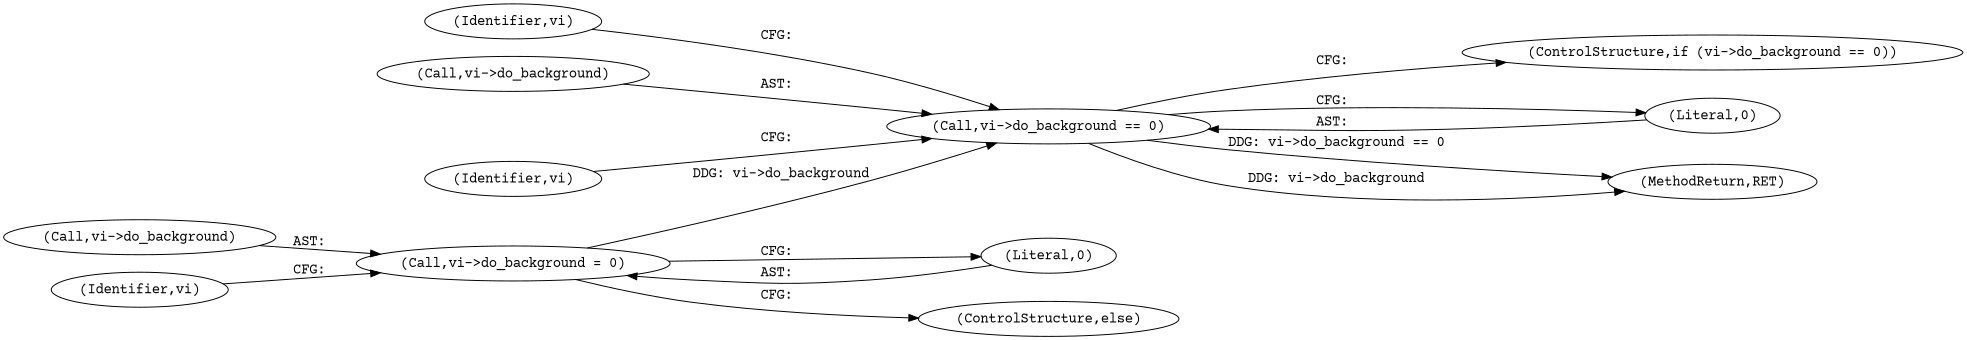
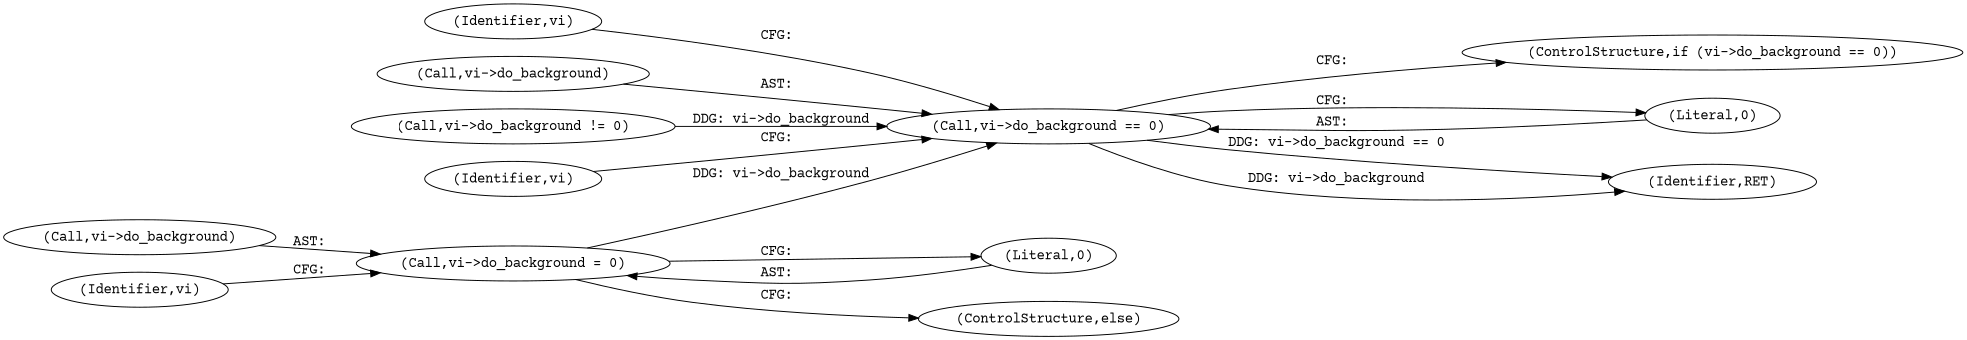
none -> (513, 126)
(1712, 182) -> (1712, 182)
